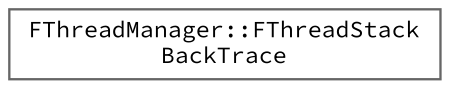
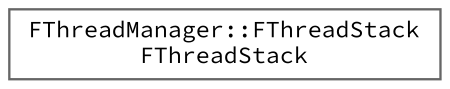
(225, 44) -> (225, 44)
